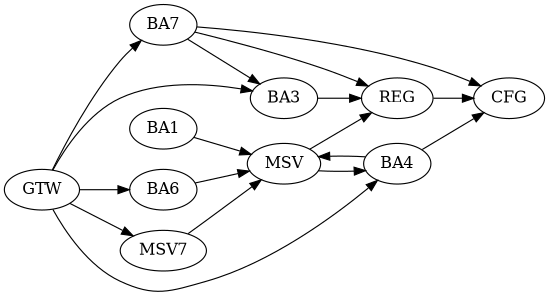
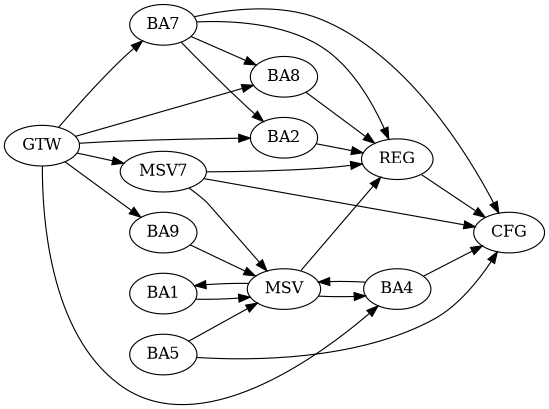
none -> (284, 77)
(284, 98) -> (284, 138)
none -> (279, 170)
(163, 190) -> (163, 233)
none -> (334, 202)
none -> (227, 284)
none -> (163, 355)
